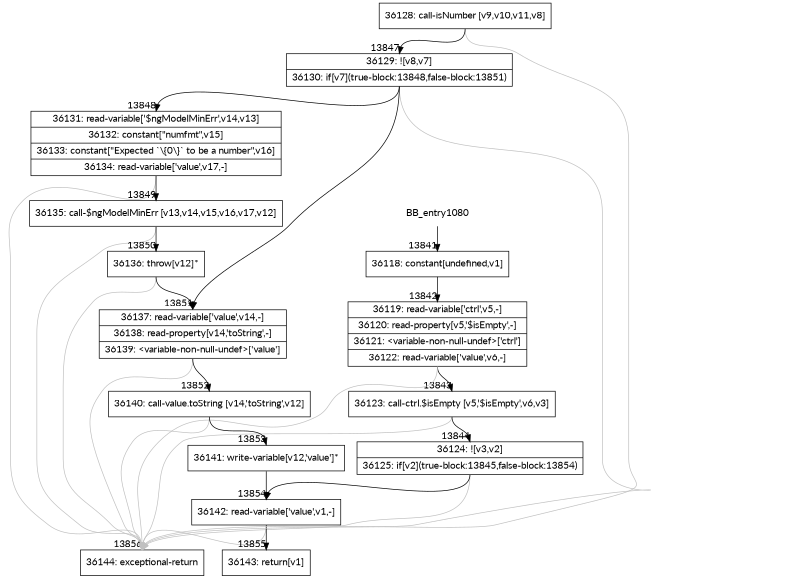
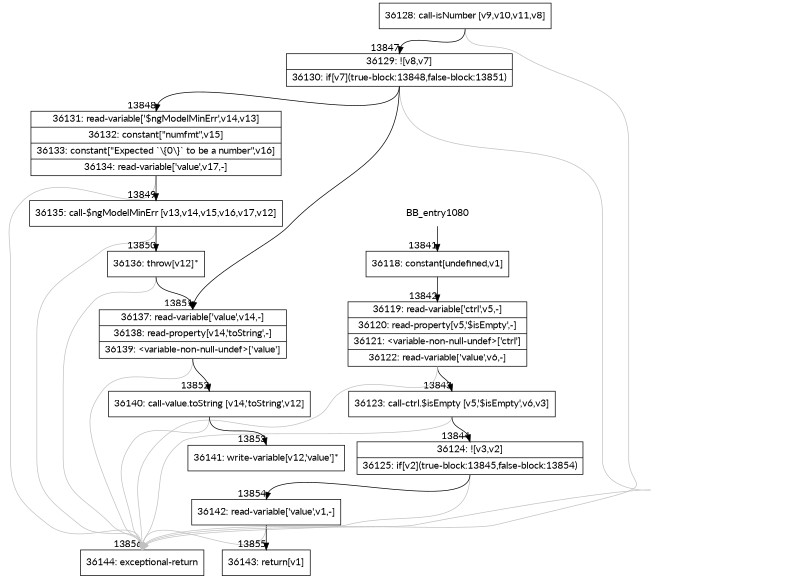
(266, 482) -> none
